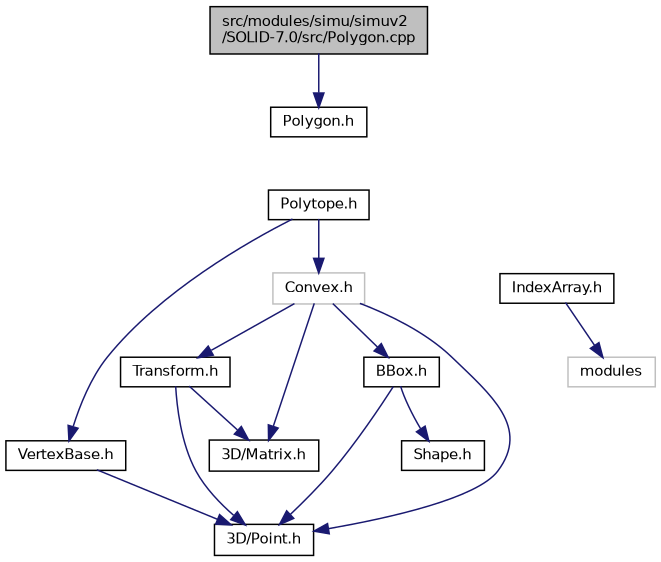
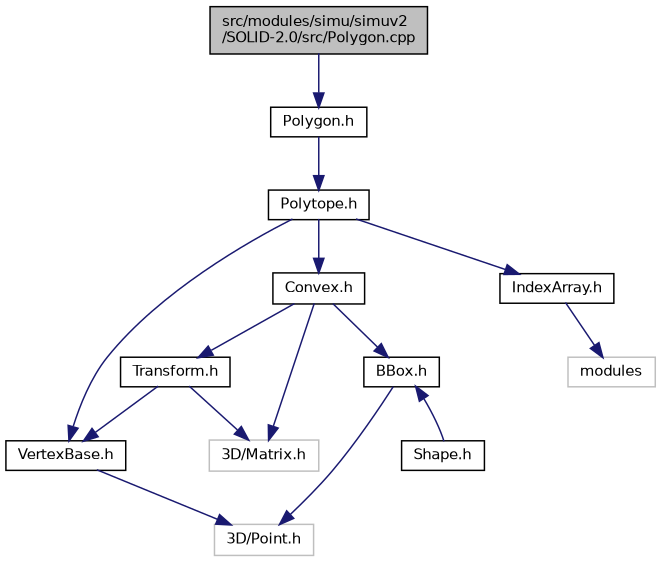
(319, 30) -> (319, 30)
none -> (319, 156)
none -> (431, 244)
(319, 288) -> (319, 288)
(409, 408) -> (435, 419)
(510, 442) -> none
(264, 456) -> (264, 456)
(190, 458) -> (127, 409)
(264, 540) -> (264, 540)
